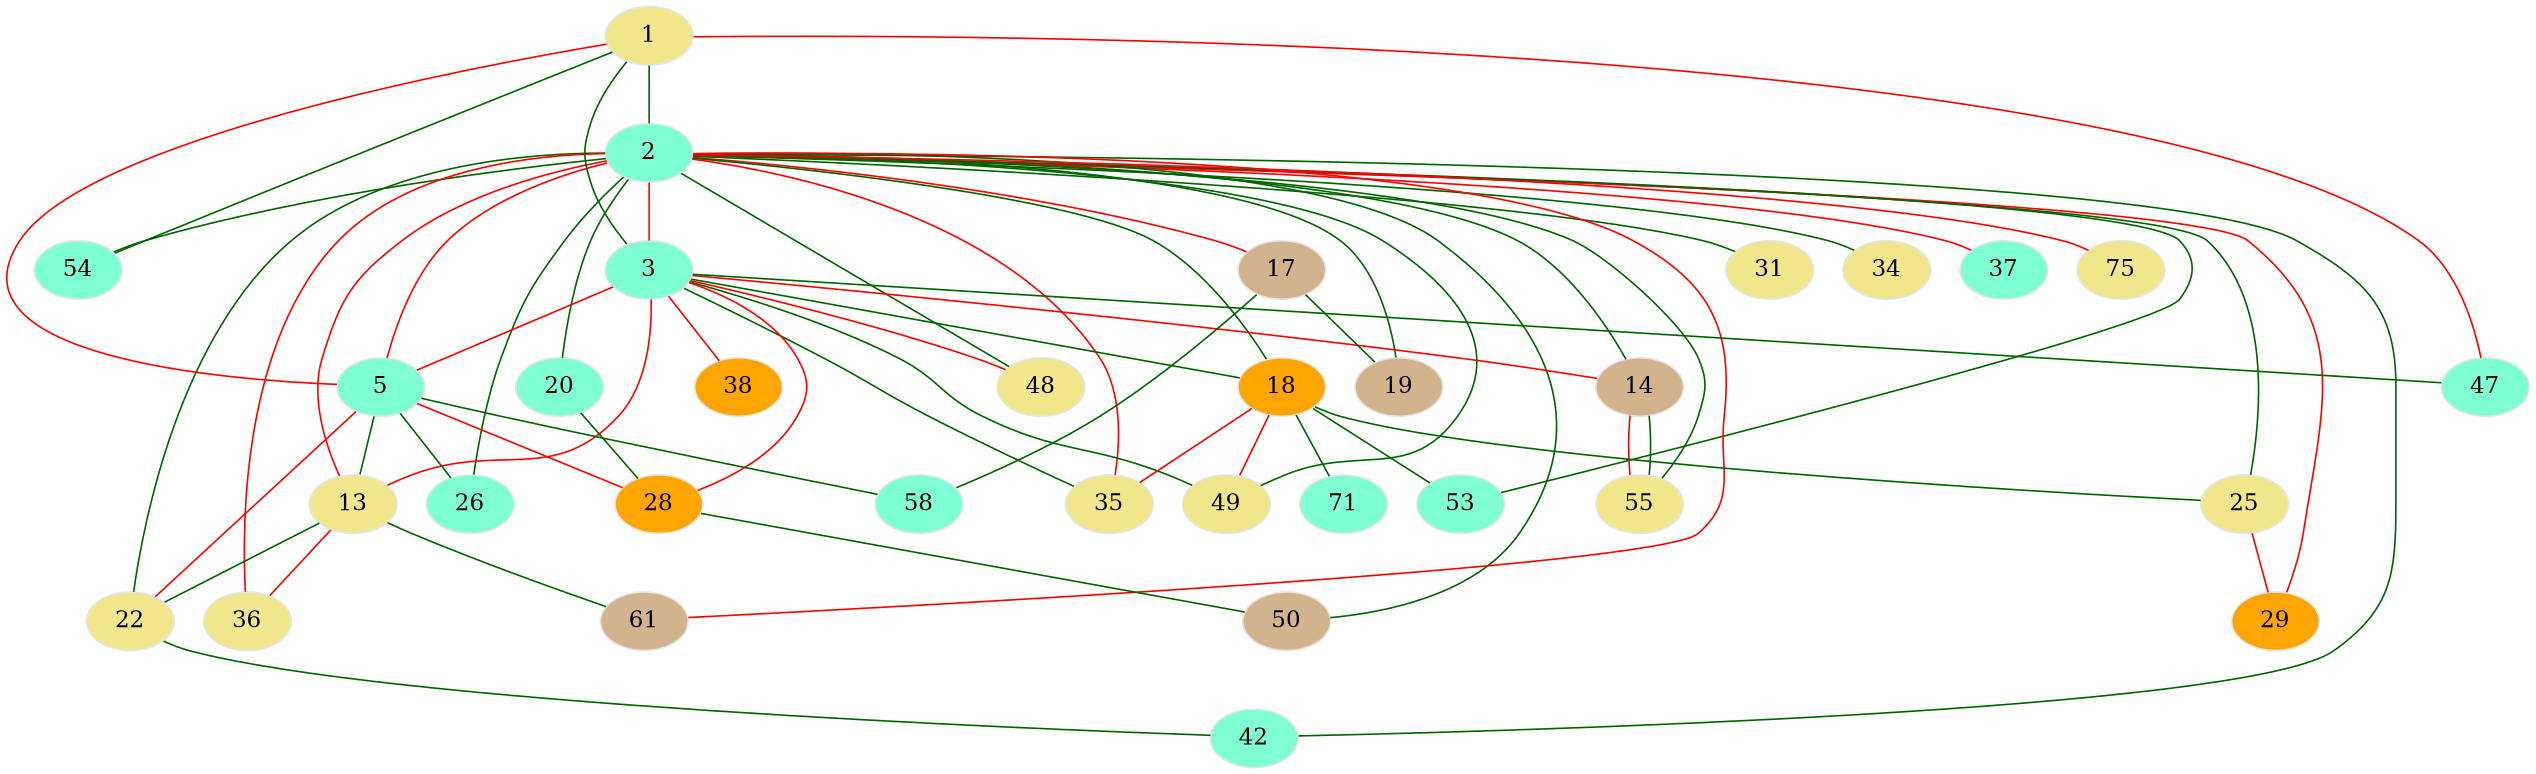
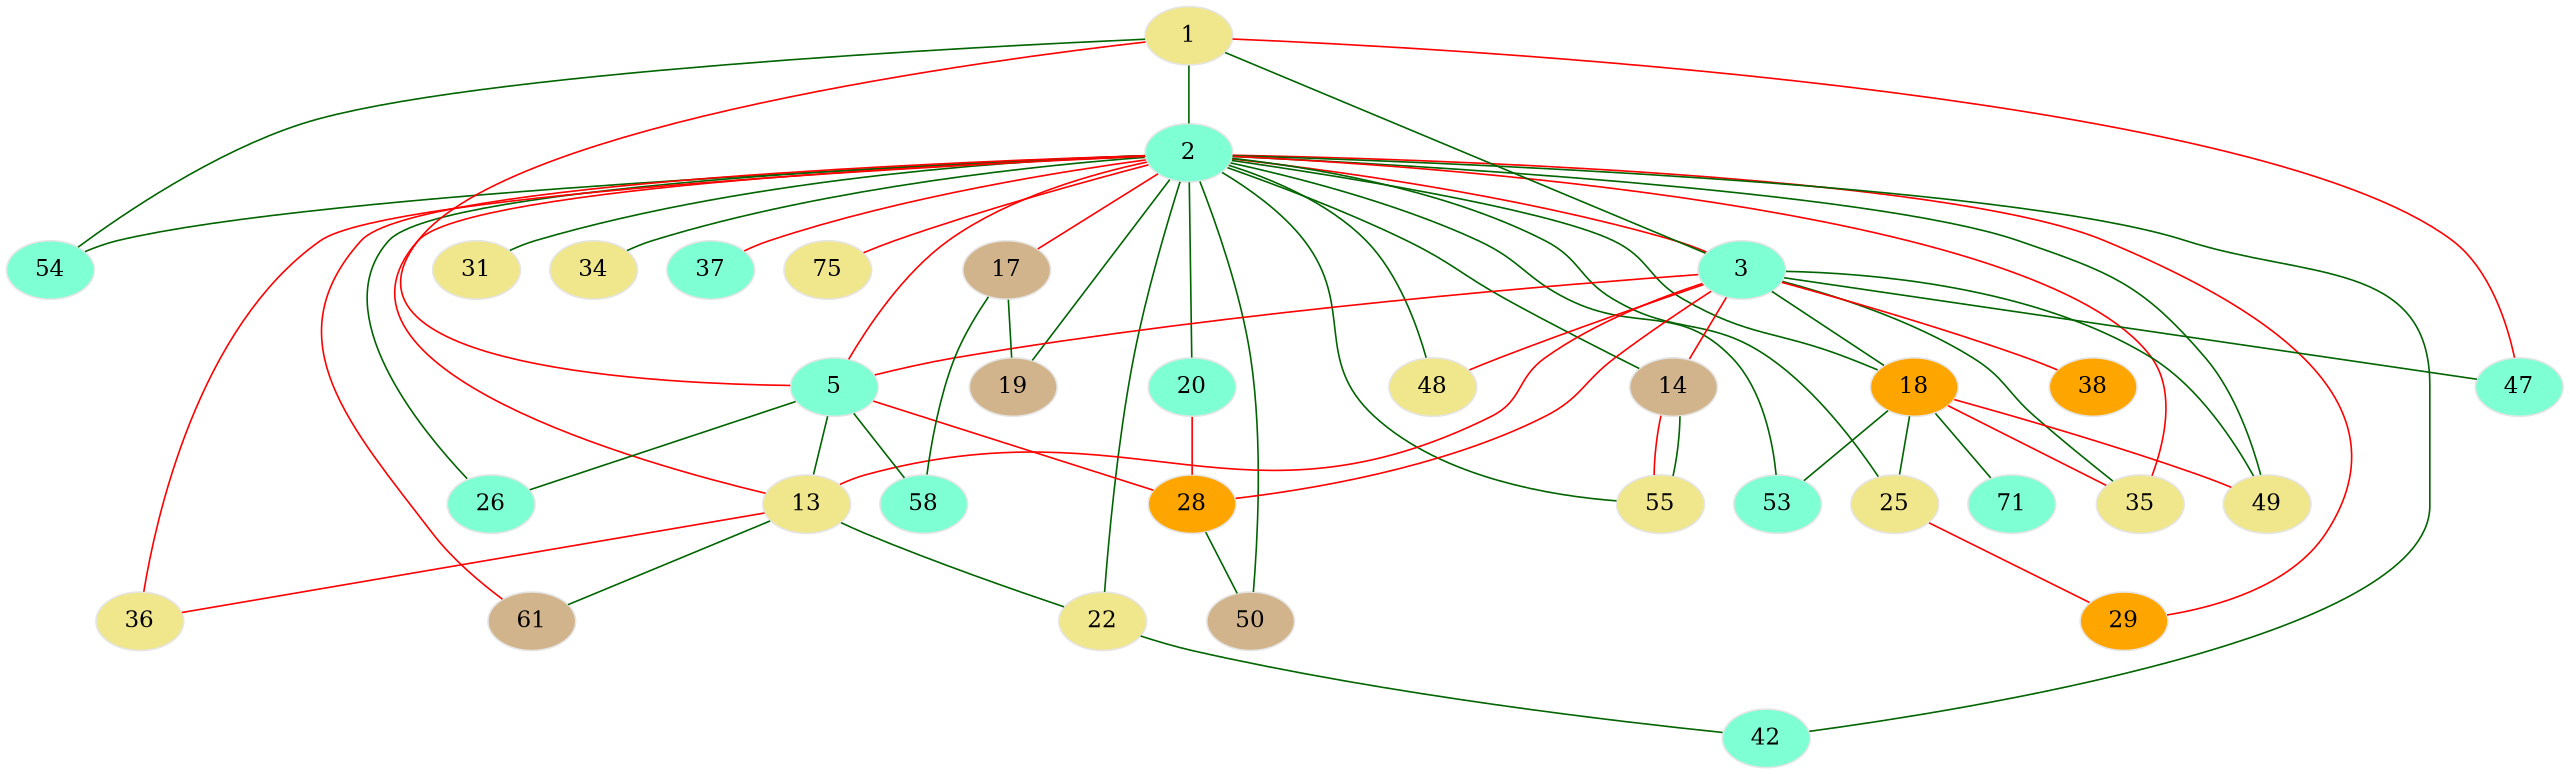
(614, 451) -> (1192, 446)
(261, 500) -> none
